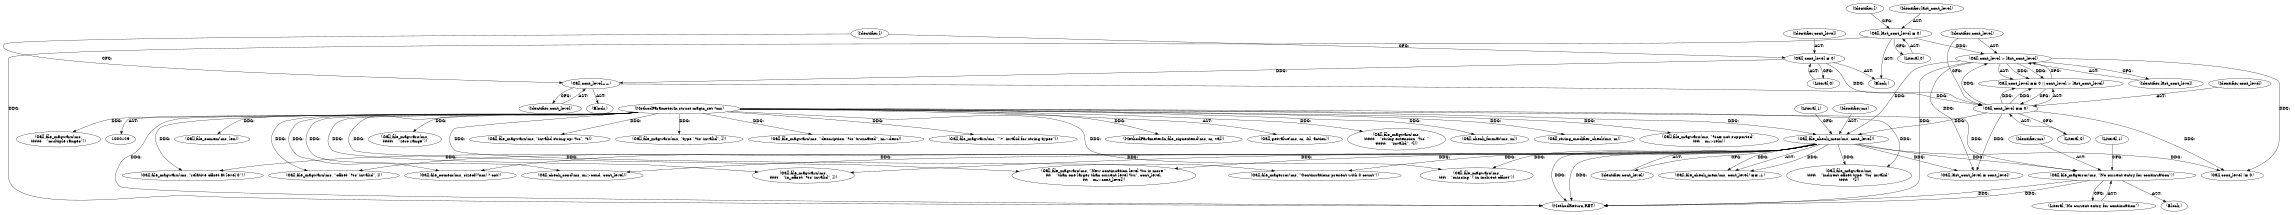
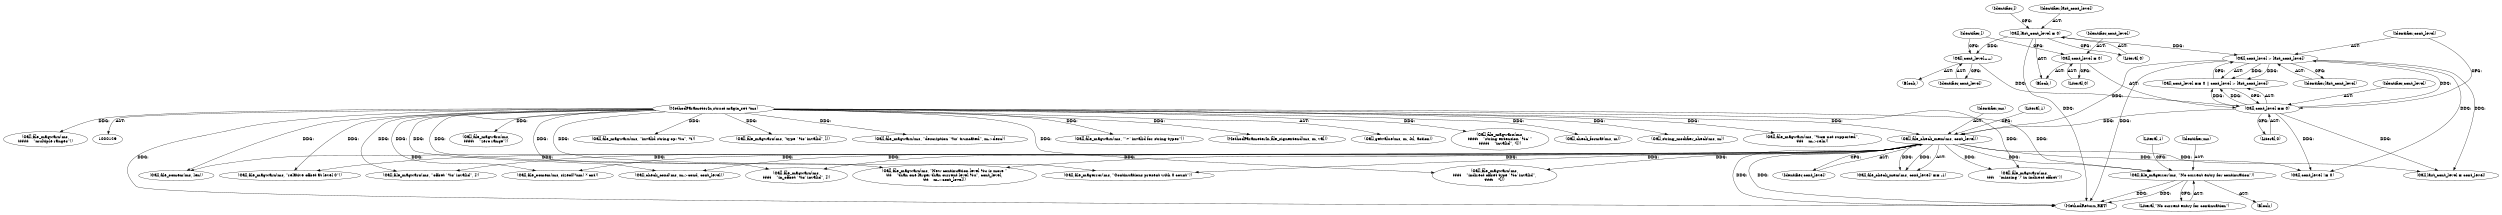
(1204, 71) -> (1992, 42)
(1860, 84) -> (2135, 84)
none -> (1057, 155)
